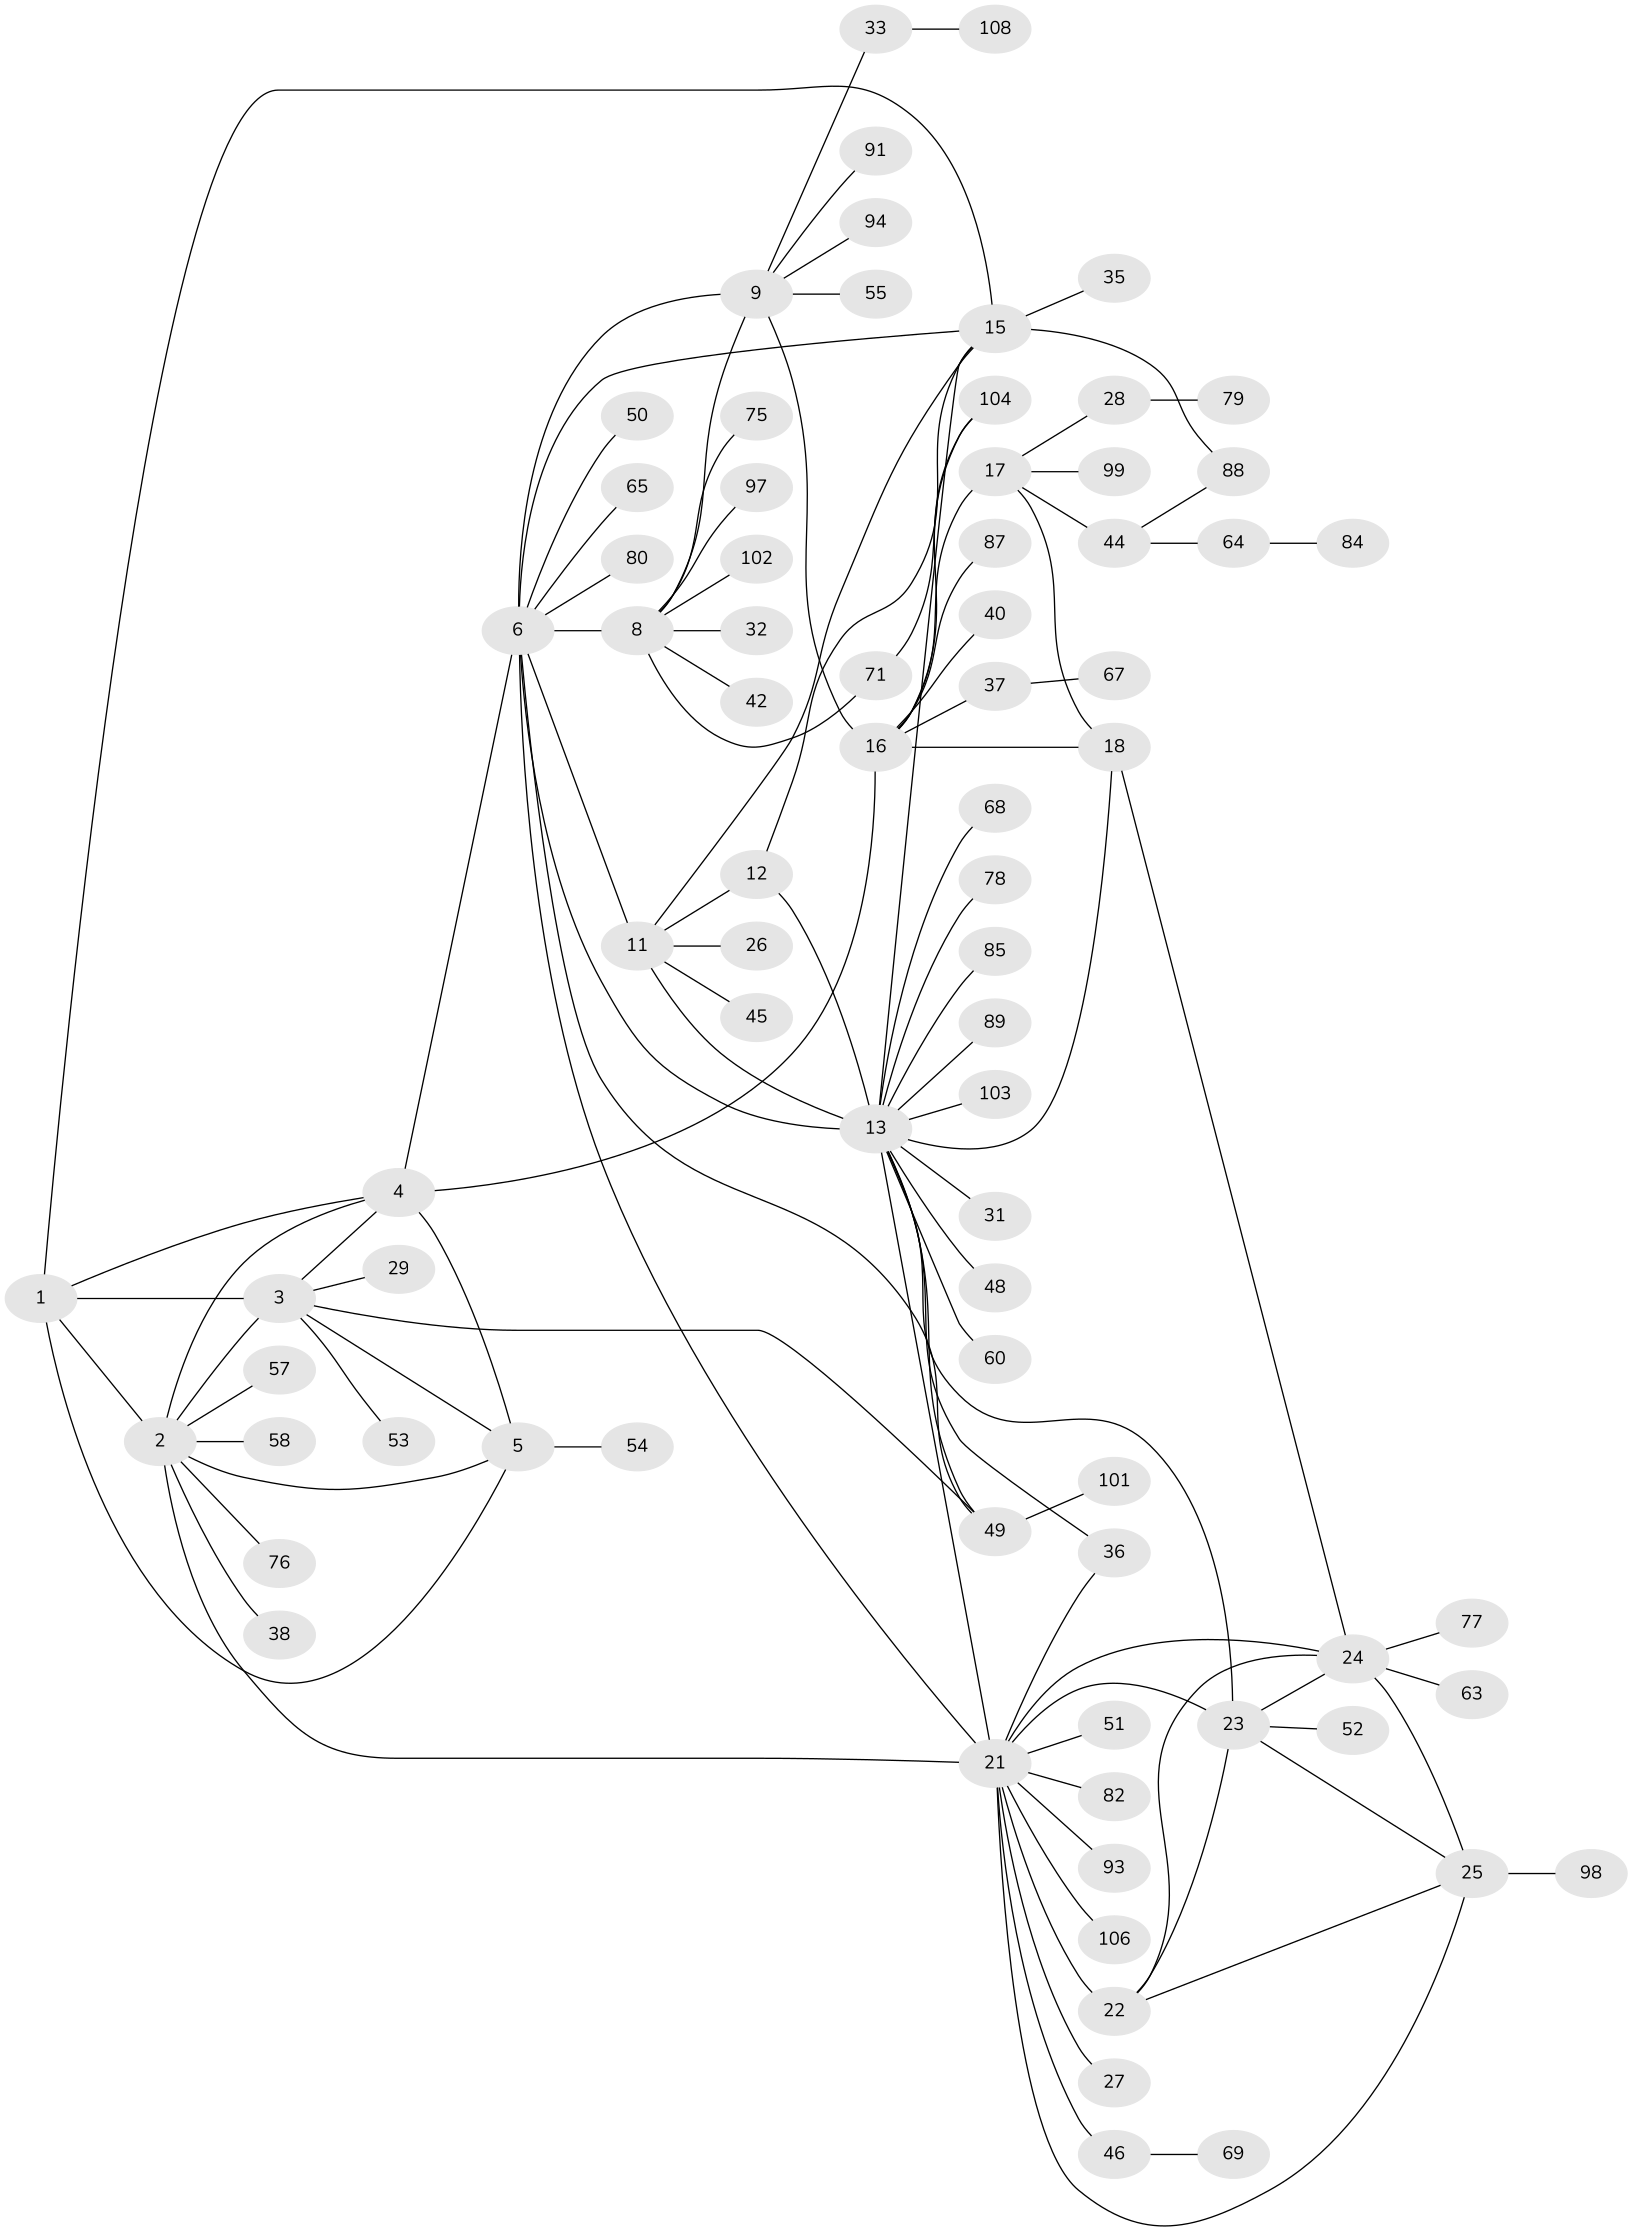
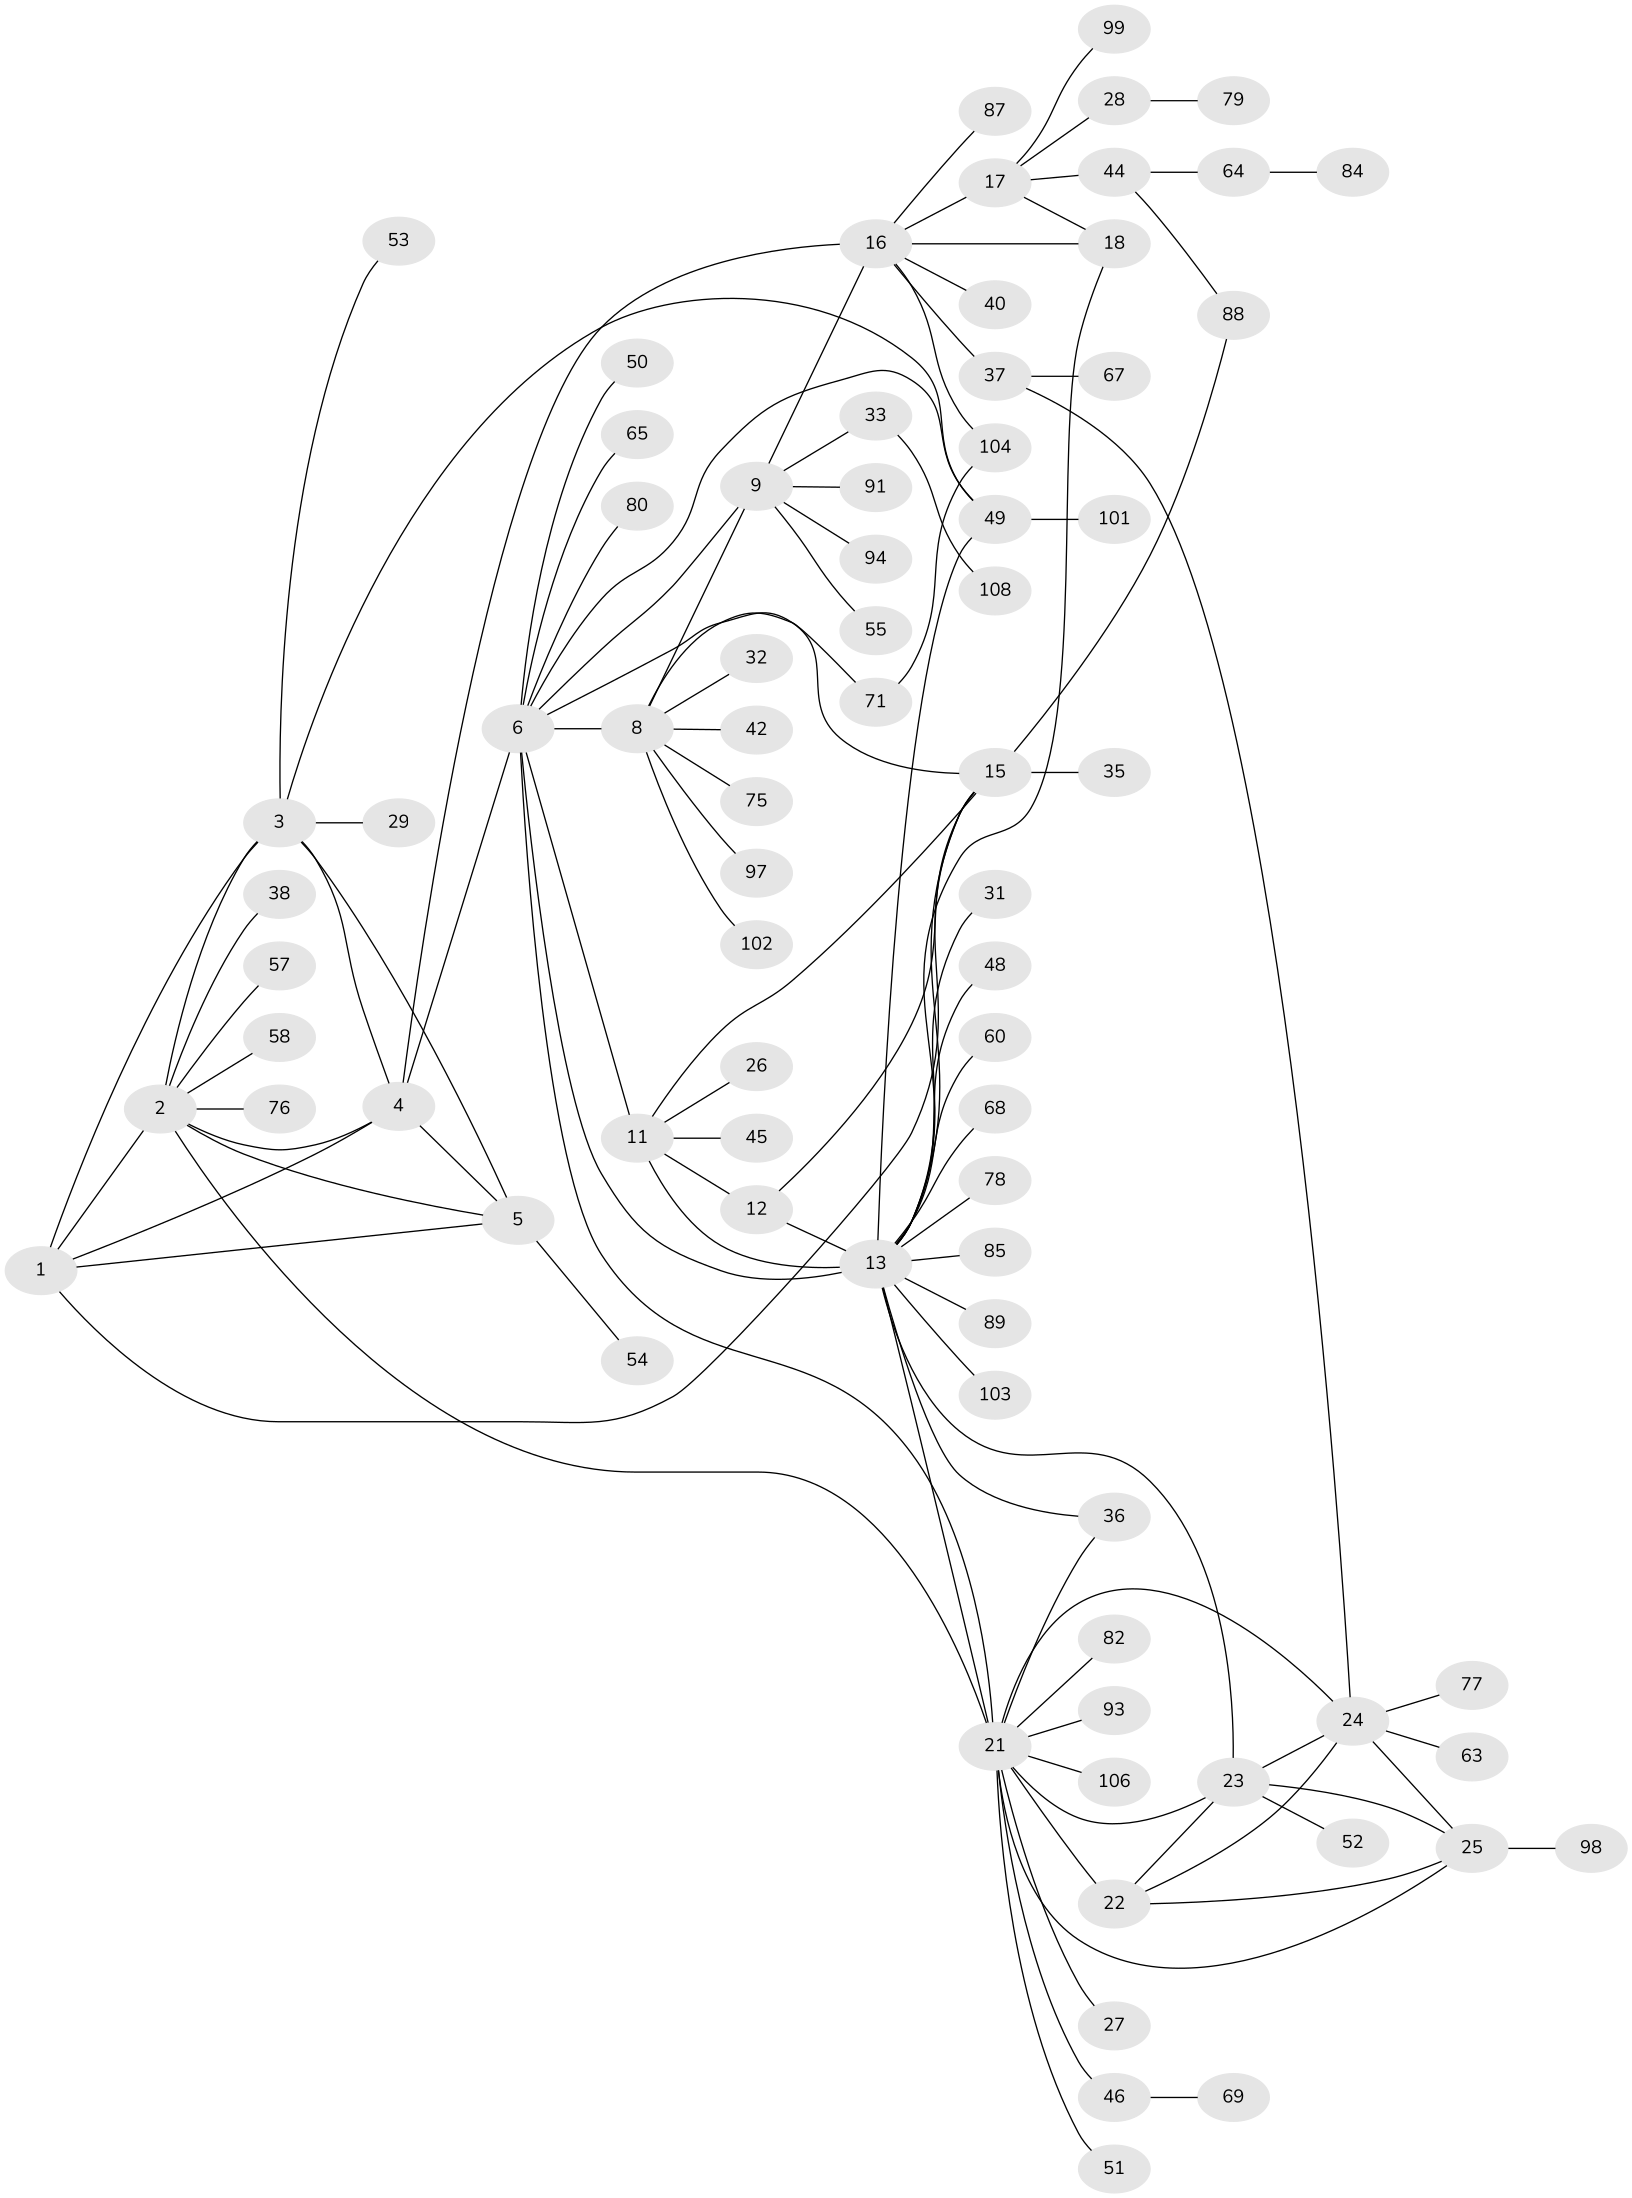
(1234, 1203) -> (1282, 1004)
